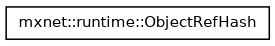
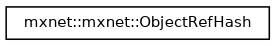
(138, 23) -> (138, 23)
